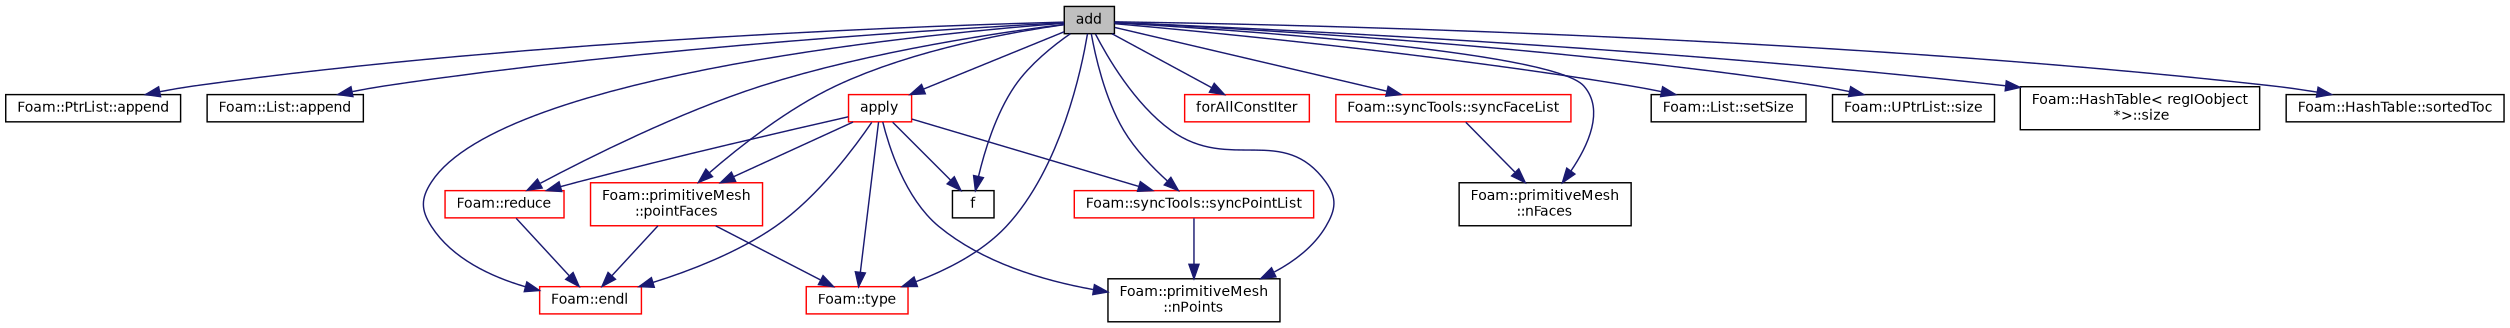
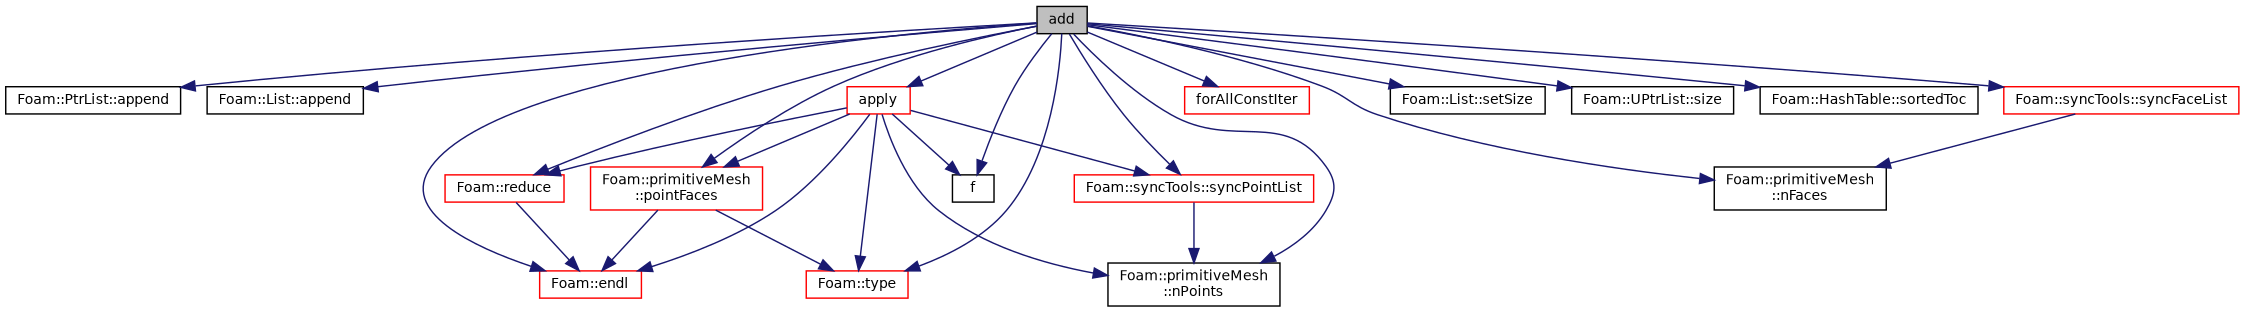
(2140, 108) -> none
